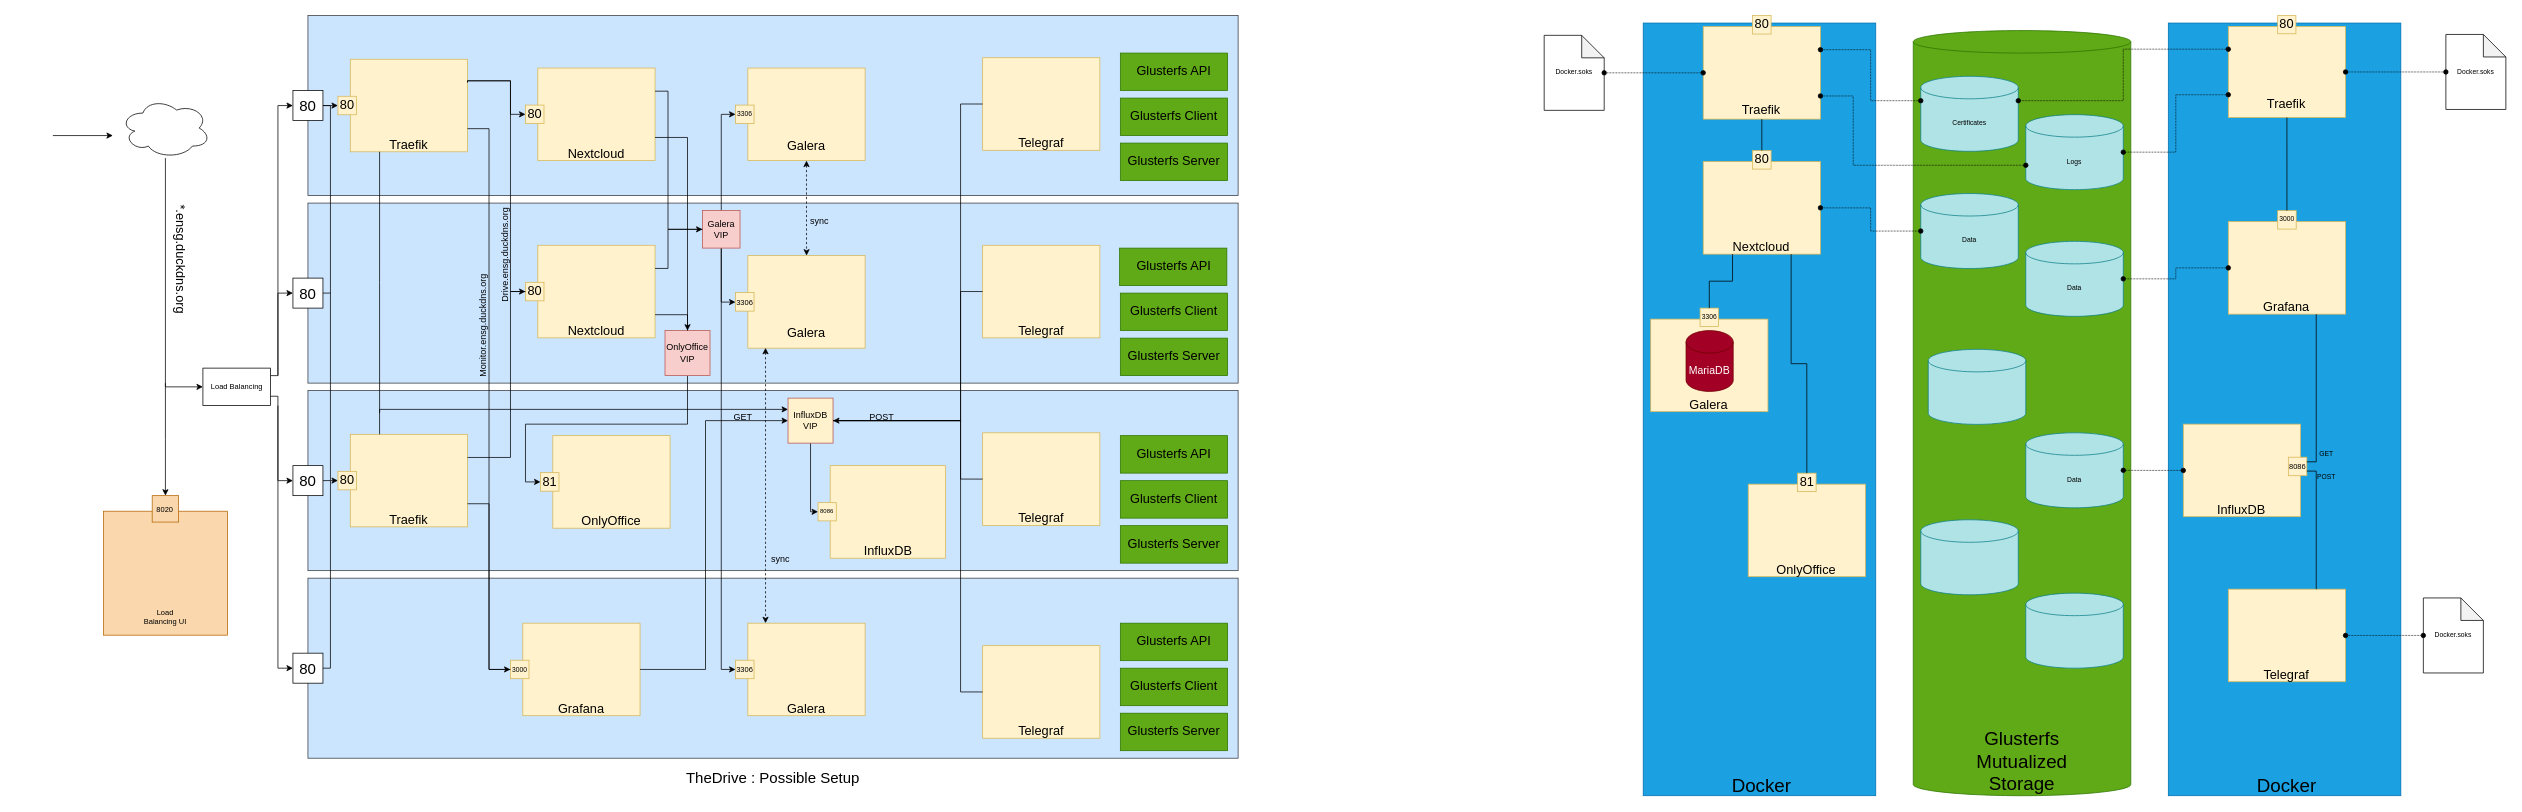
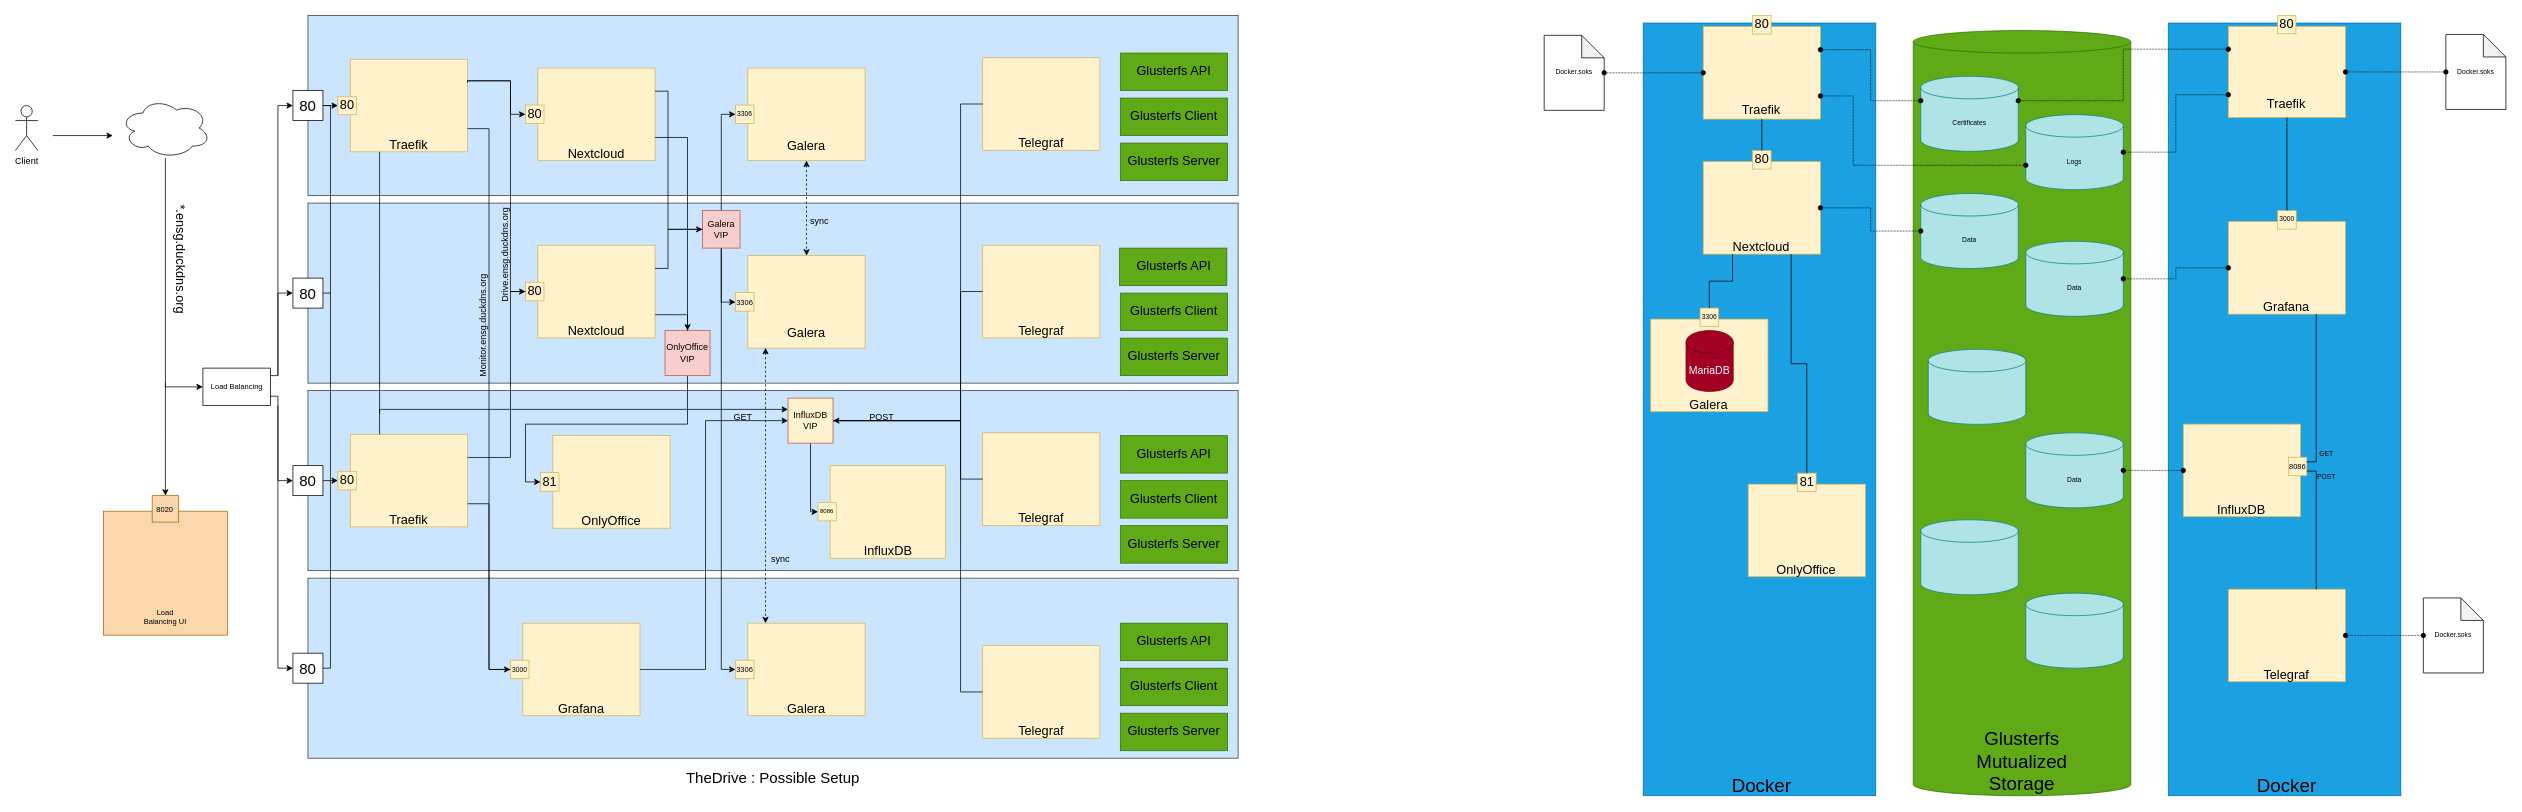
none -> (27, 128)
